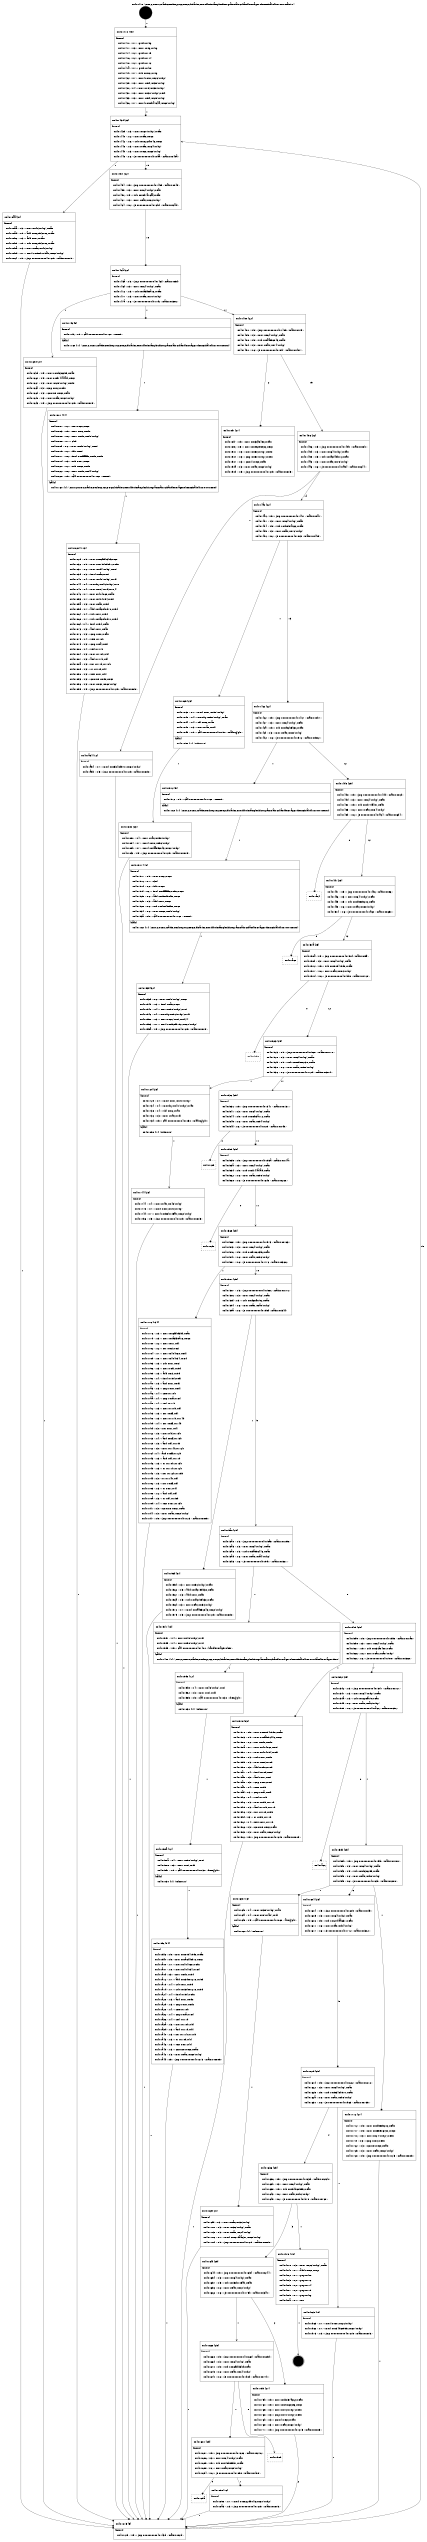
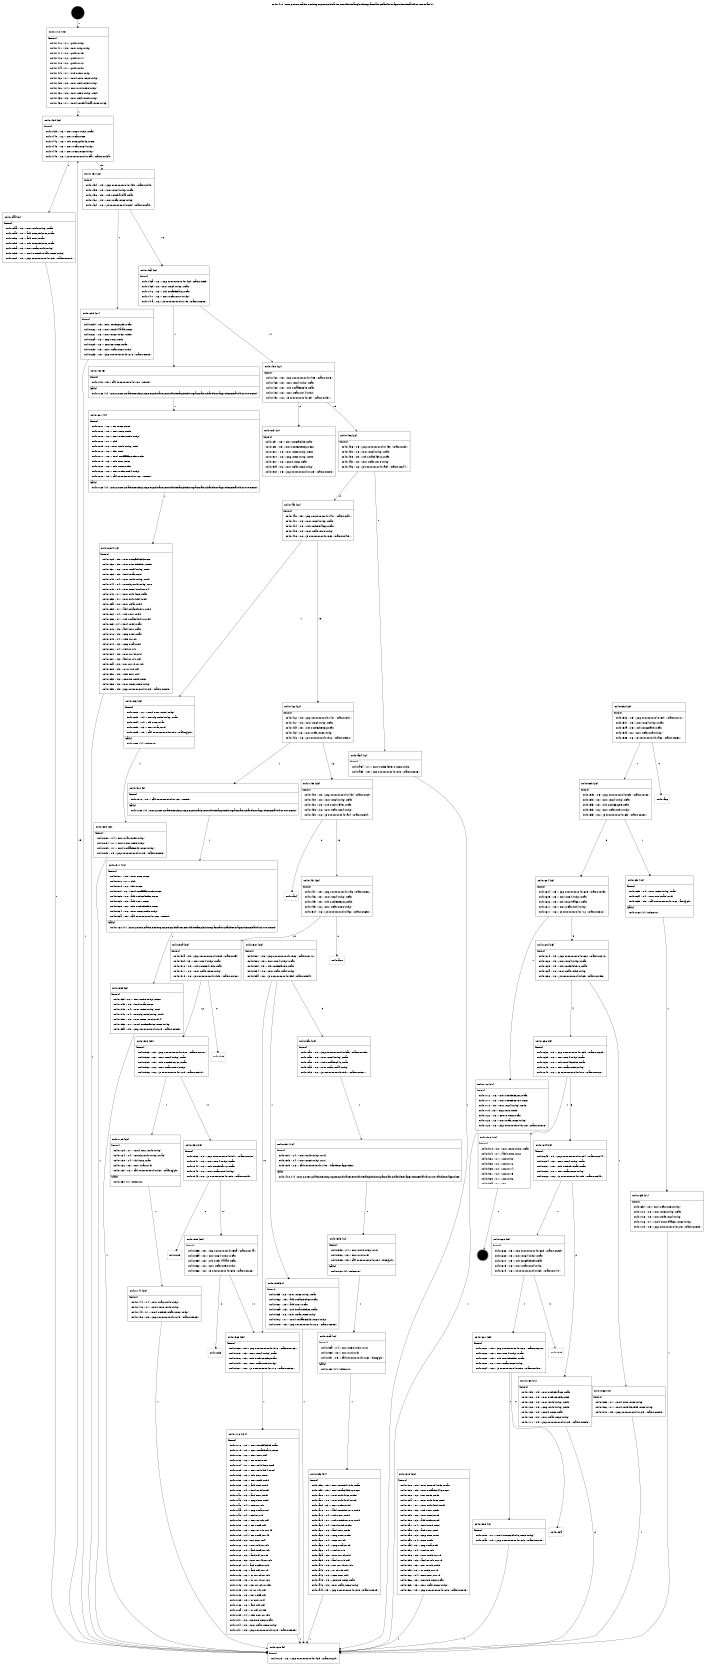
(64, 310) -> (118, 259)
(256, 1270) -> (262, 1155)
(379, 1643) -> none
(384, 1997) -> (516, 994)
